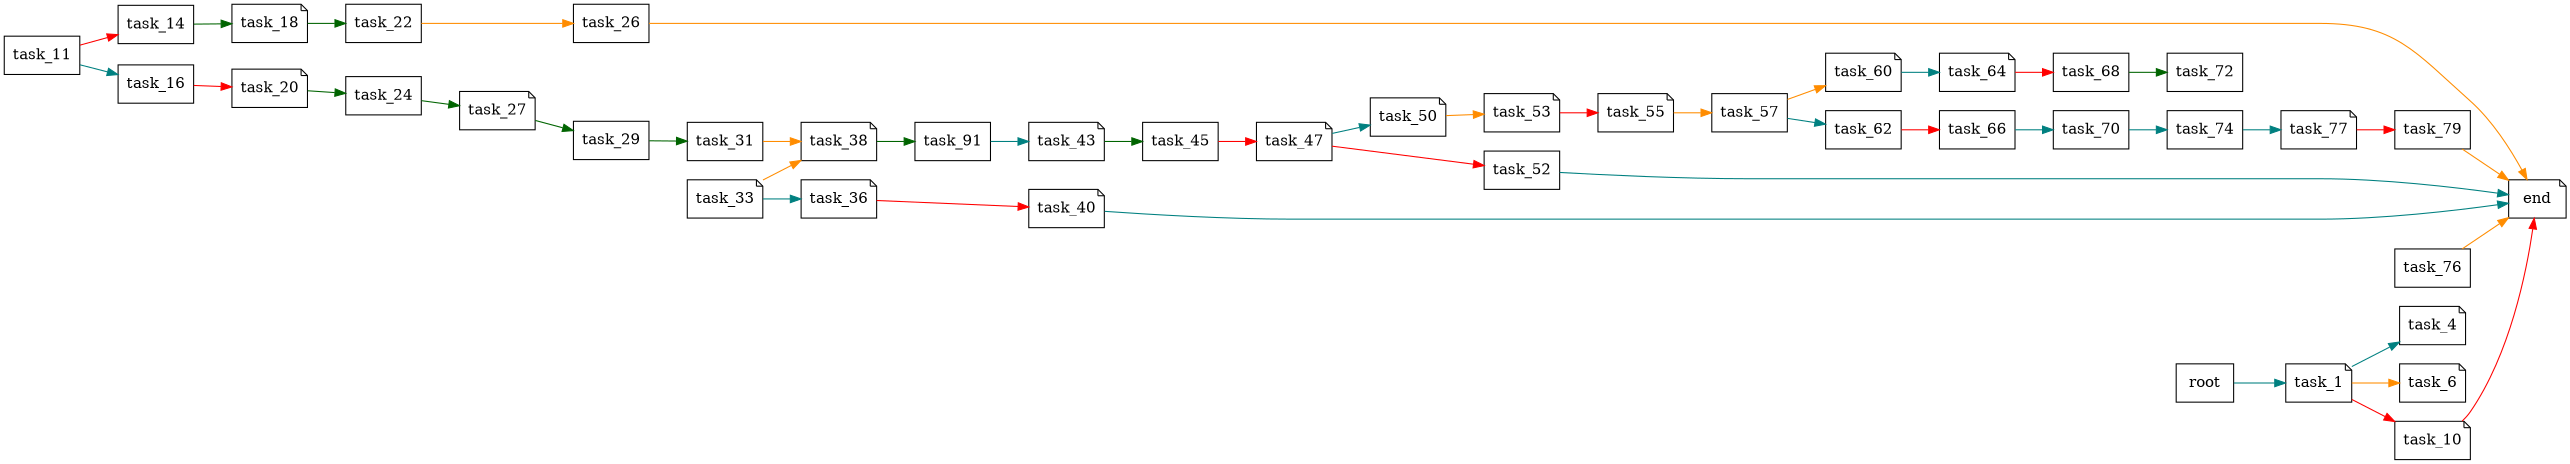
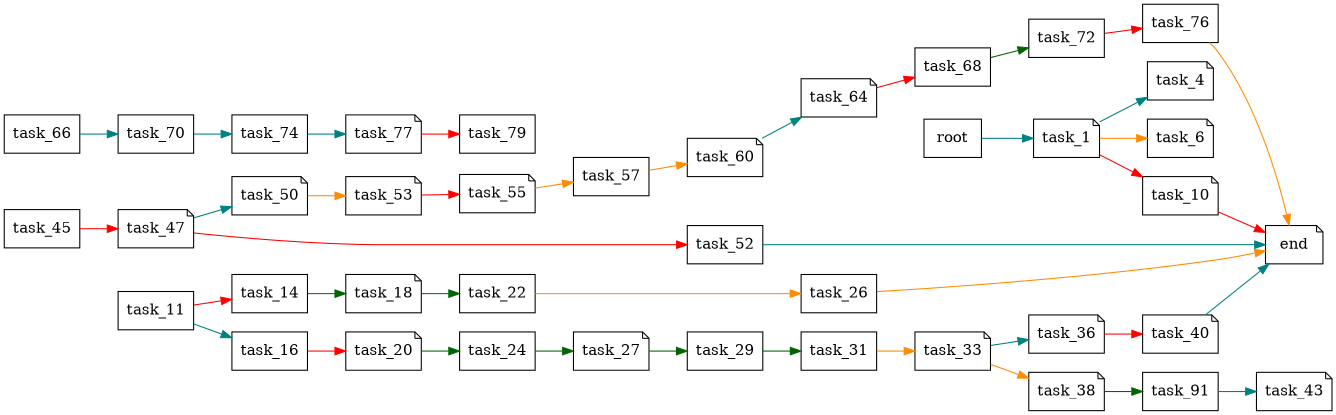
none -> (1118, 32)
(1863, 130) -> none
(777, 141) -> (890, 351)
(1118, 141) -> none
(2481, 162) -> none
